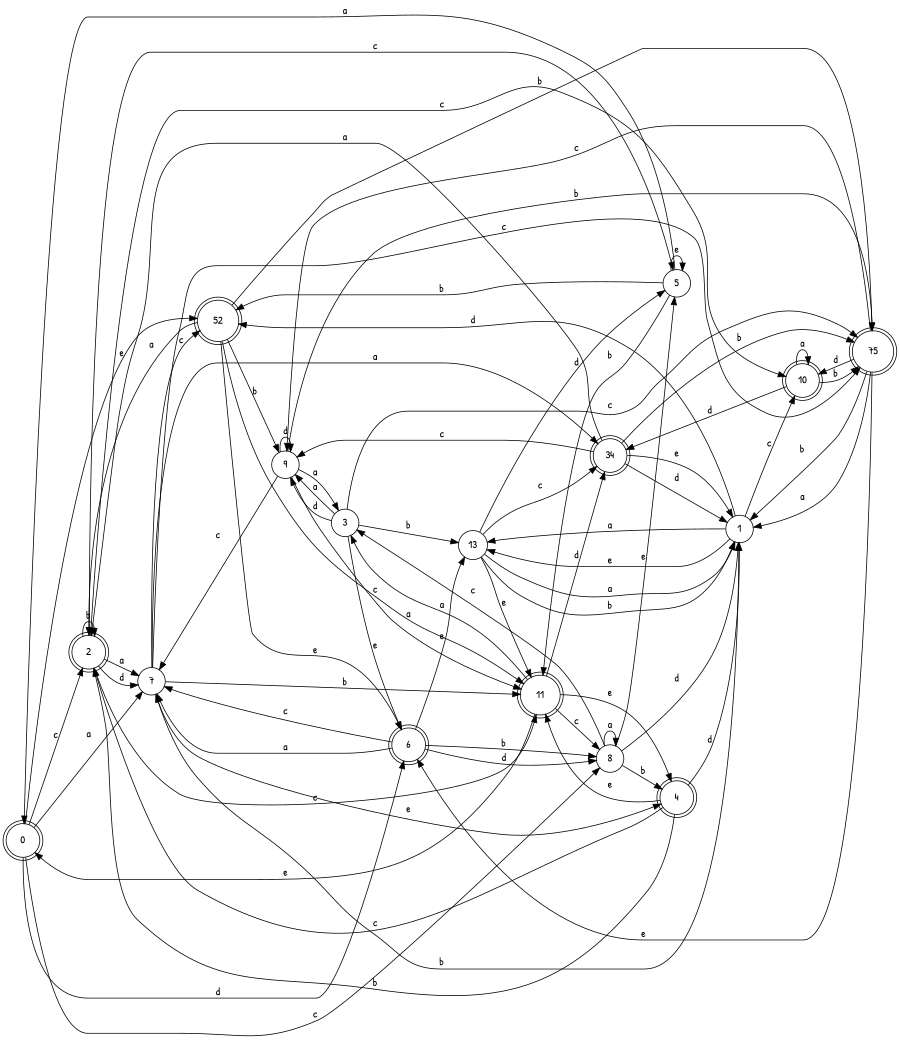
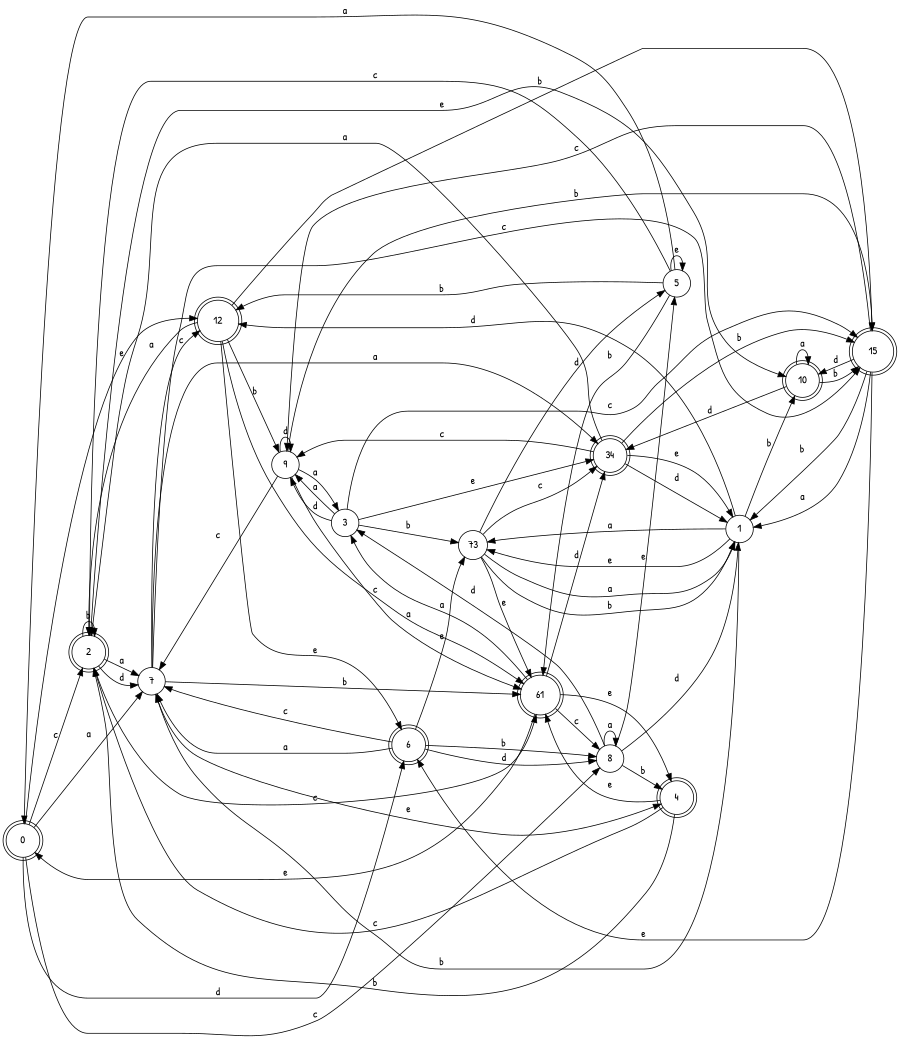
(174, 52) -> (176, 81)
(442, 105) -> (442, 105)
(218, 321) -> (218, 321)
(873, 351) -> (873, 351)
(769, 444) -> (769, 444)
(473, 545) -> (473, 545)
(473, 591) -> (473, 591)
(367, 631) -> (472, 491)
(729, 678) -> none
(540, 695) -> (540, 695)
